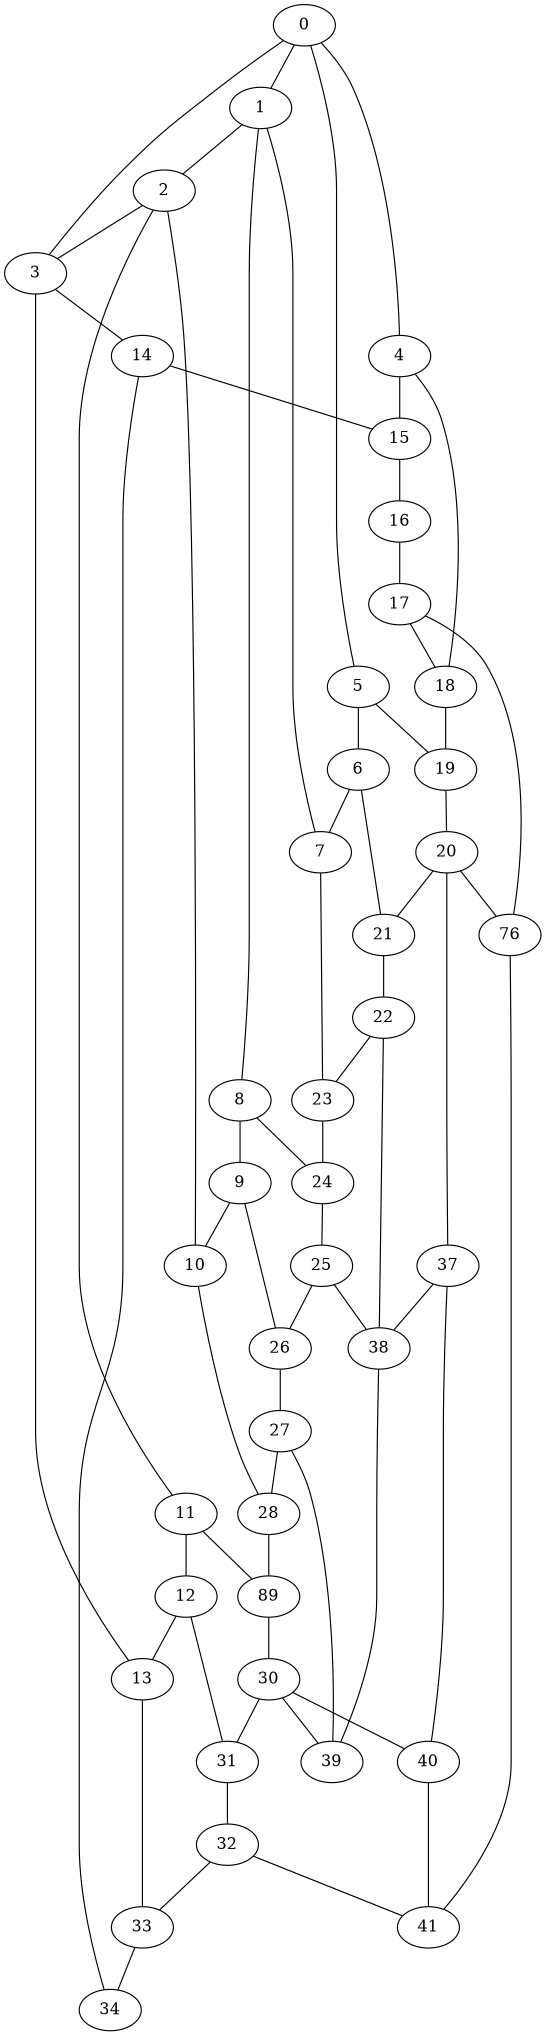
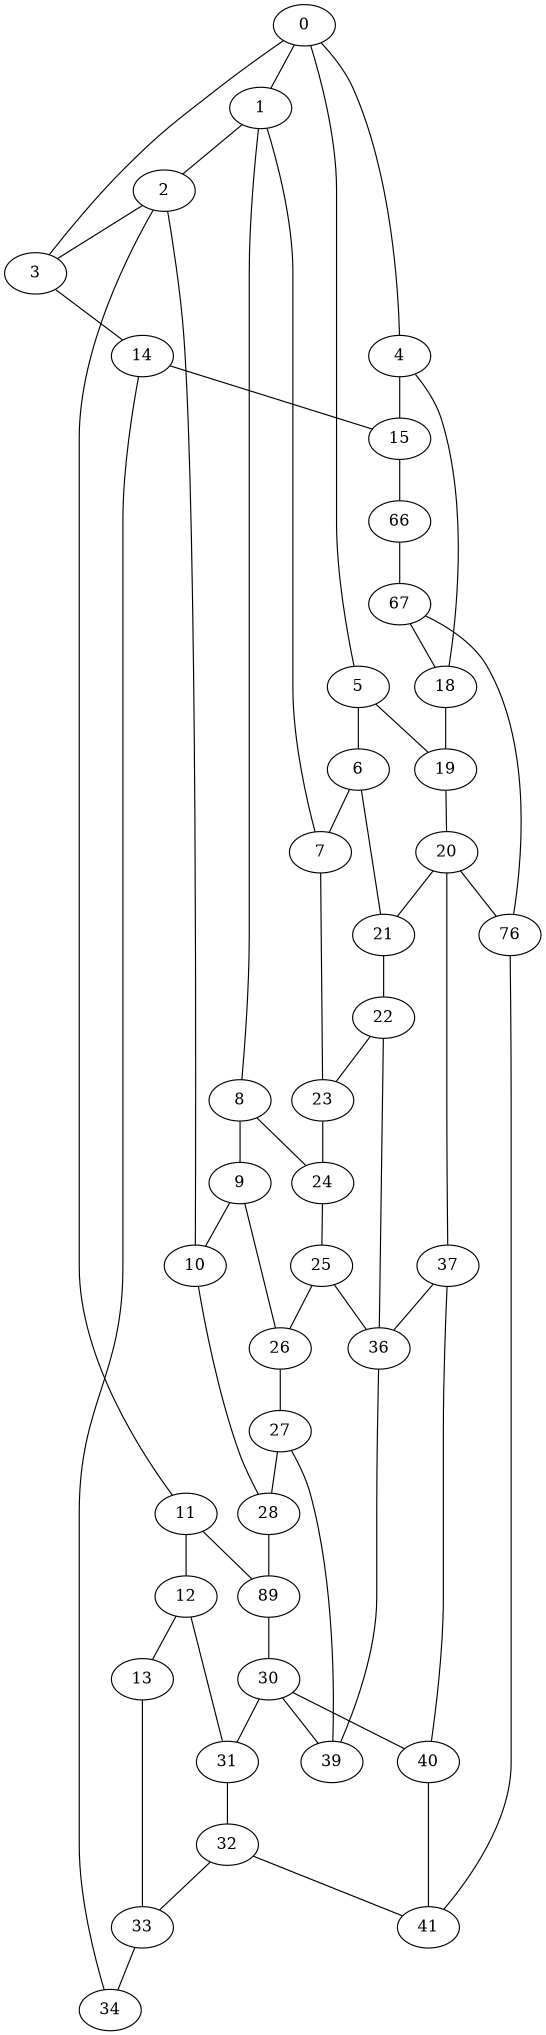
(400, 521) -> (400, 521)
(400, 604) -> (400, 604)
(36, 988) -> none
(379, 1348) -> (379, 1348)
